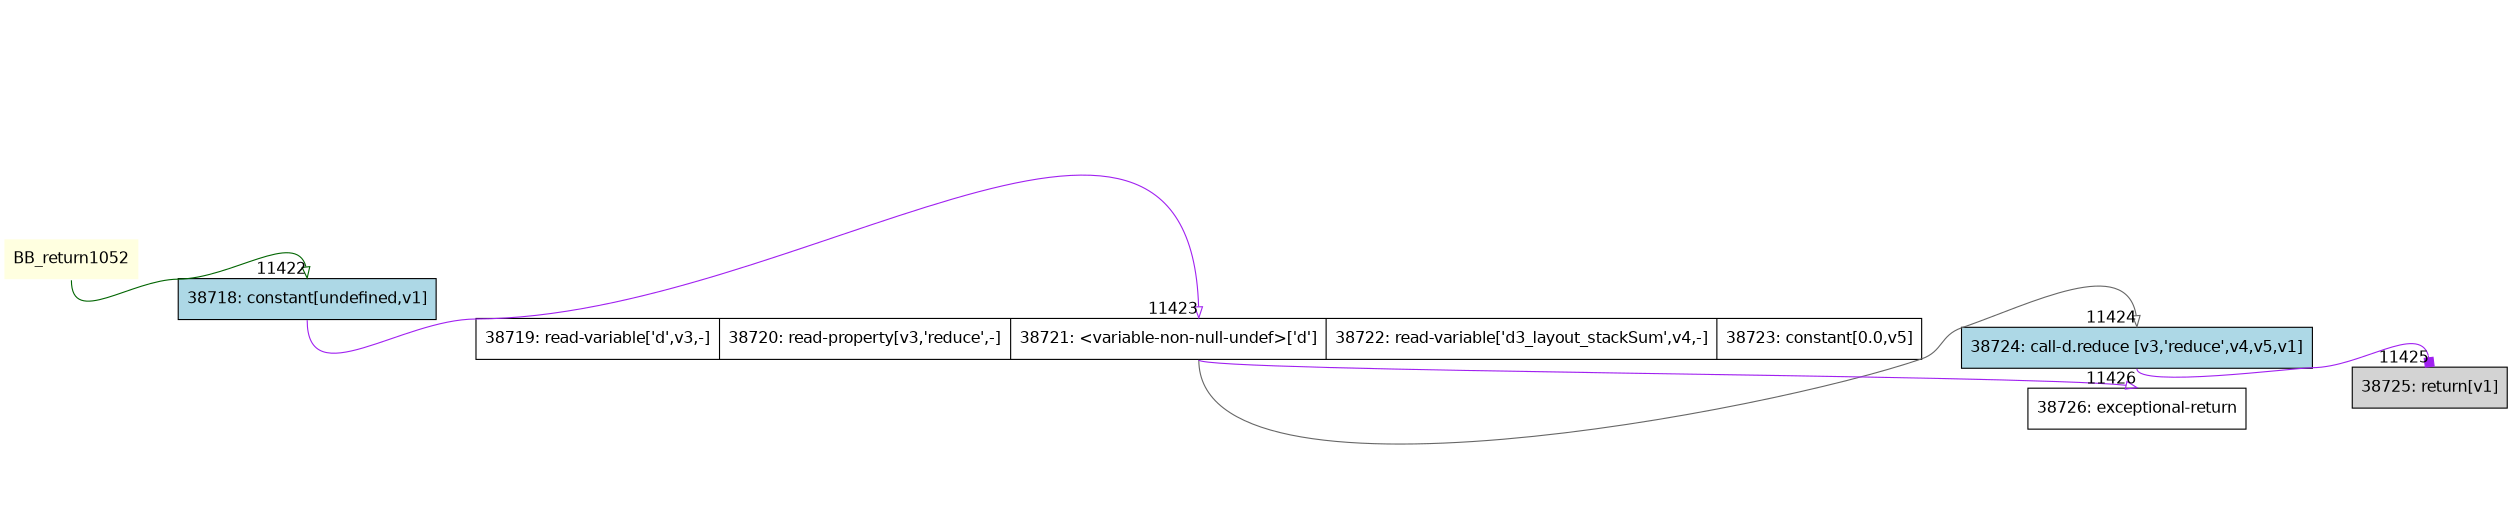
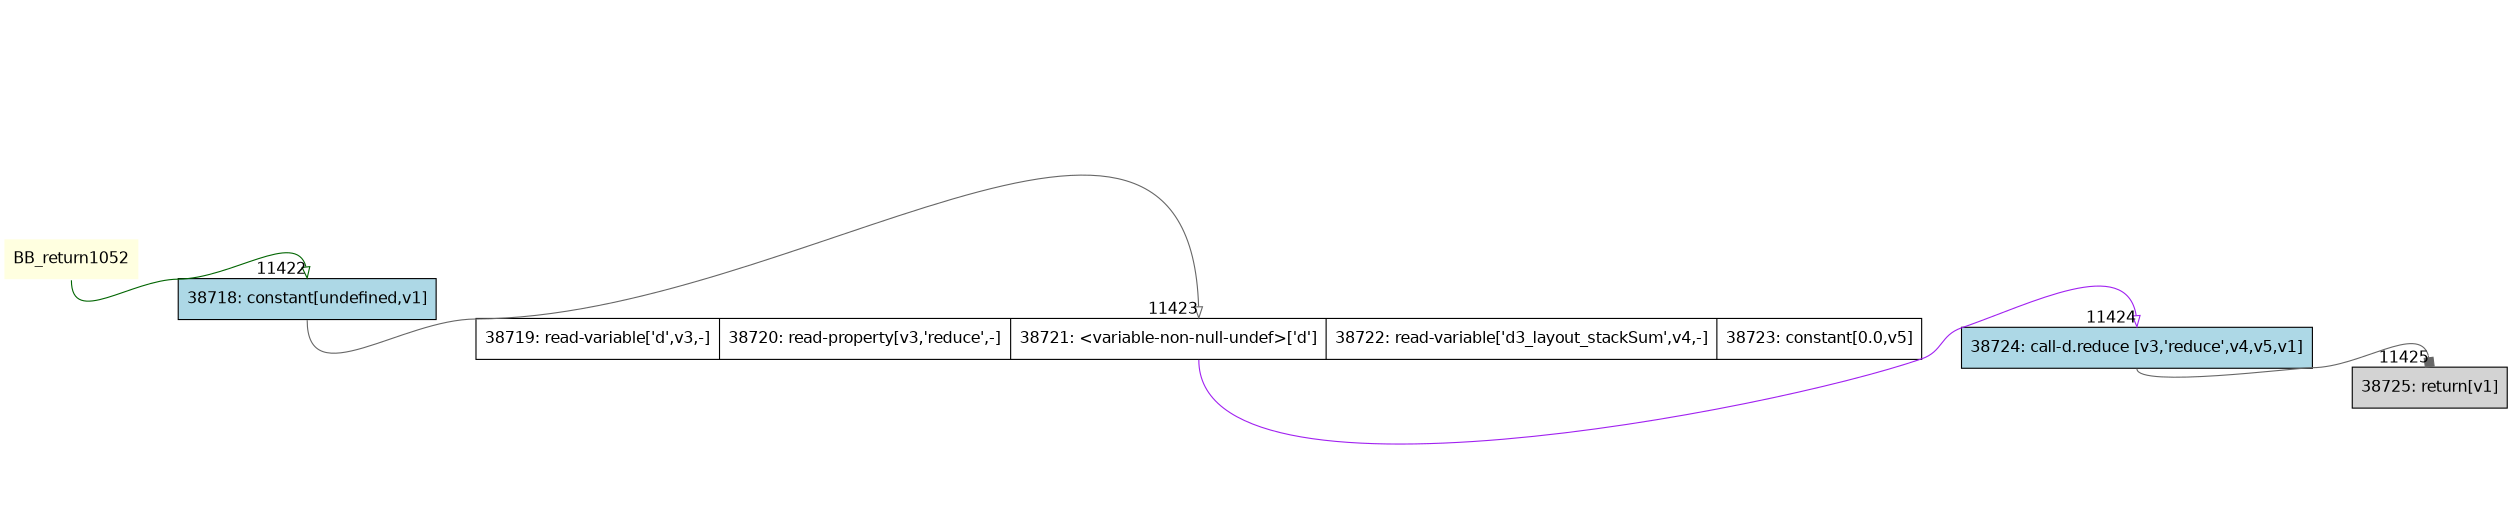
(782, 254) -> (782, 254)
(2286, 370) -> (2286, 370)
(2137, 409) -> none
(1669, 417) -> (1669, 417)
